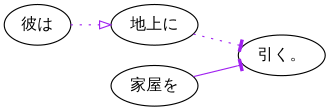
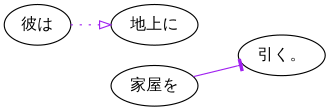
(215, 39) -> none
